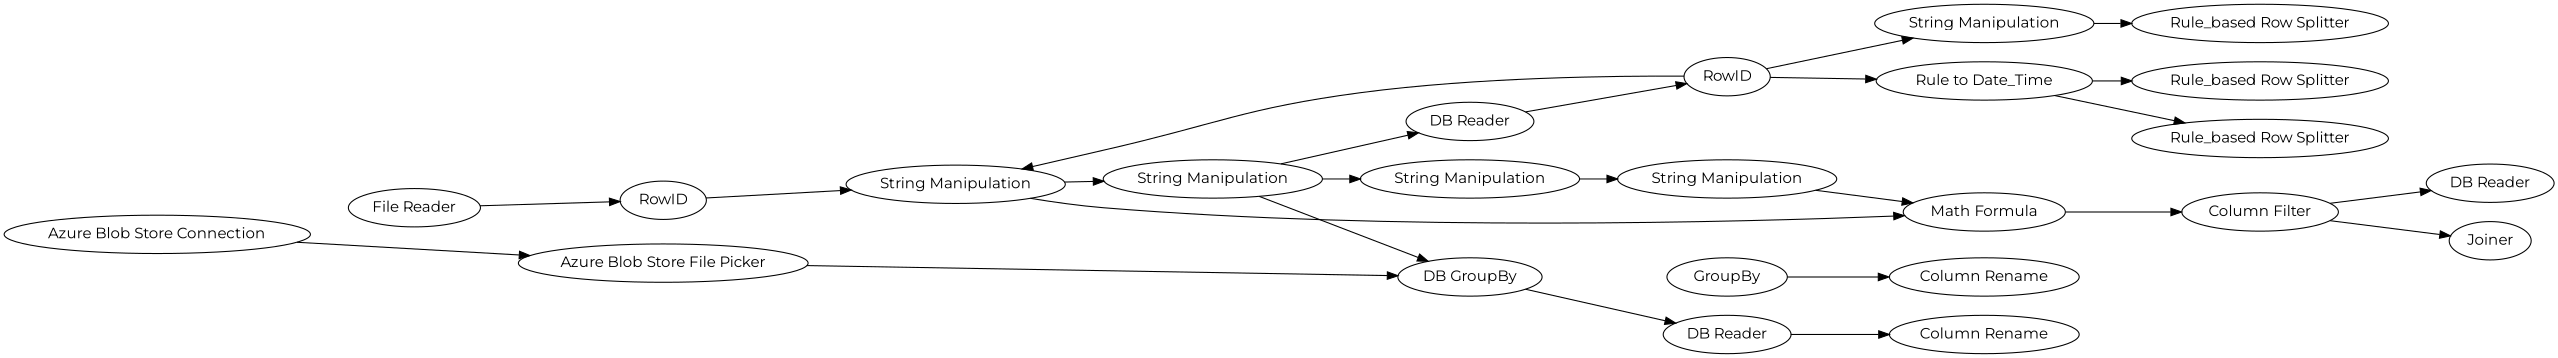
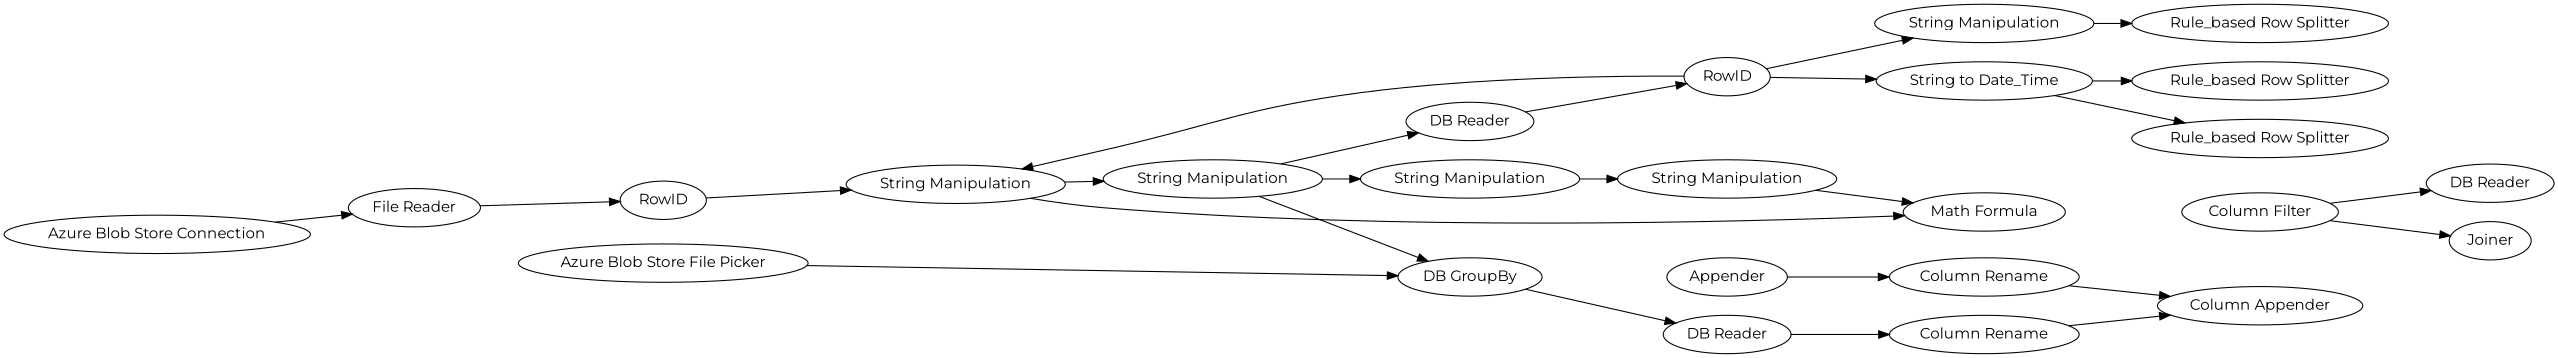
(1984, 81) -> (1984, 81)
(2118, 212) -> none
(408, 249) -> (308, 219)
(1727, 277) -> (1727, 277)
none -> (2260, 306)
